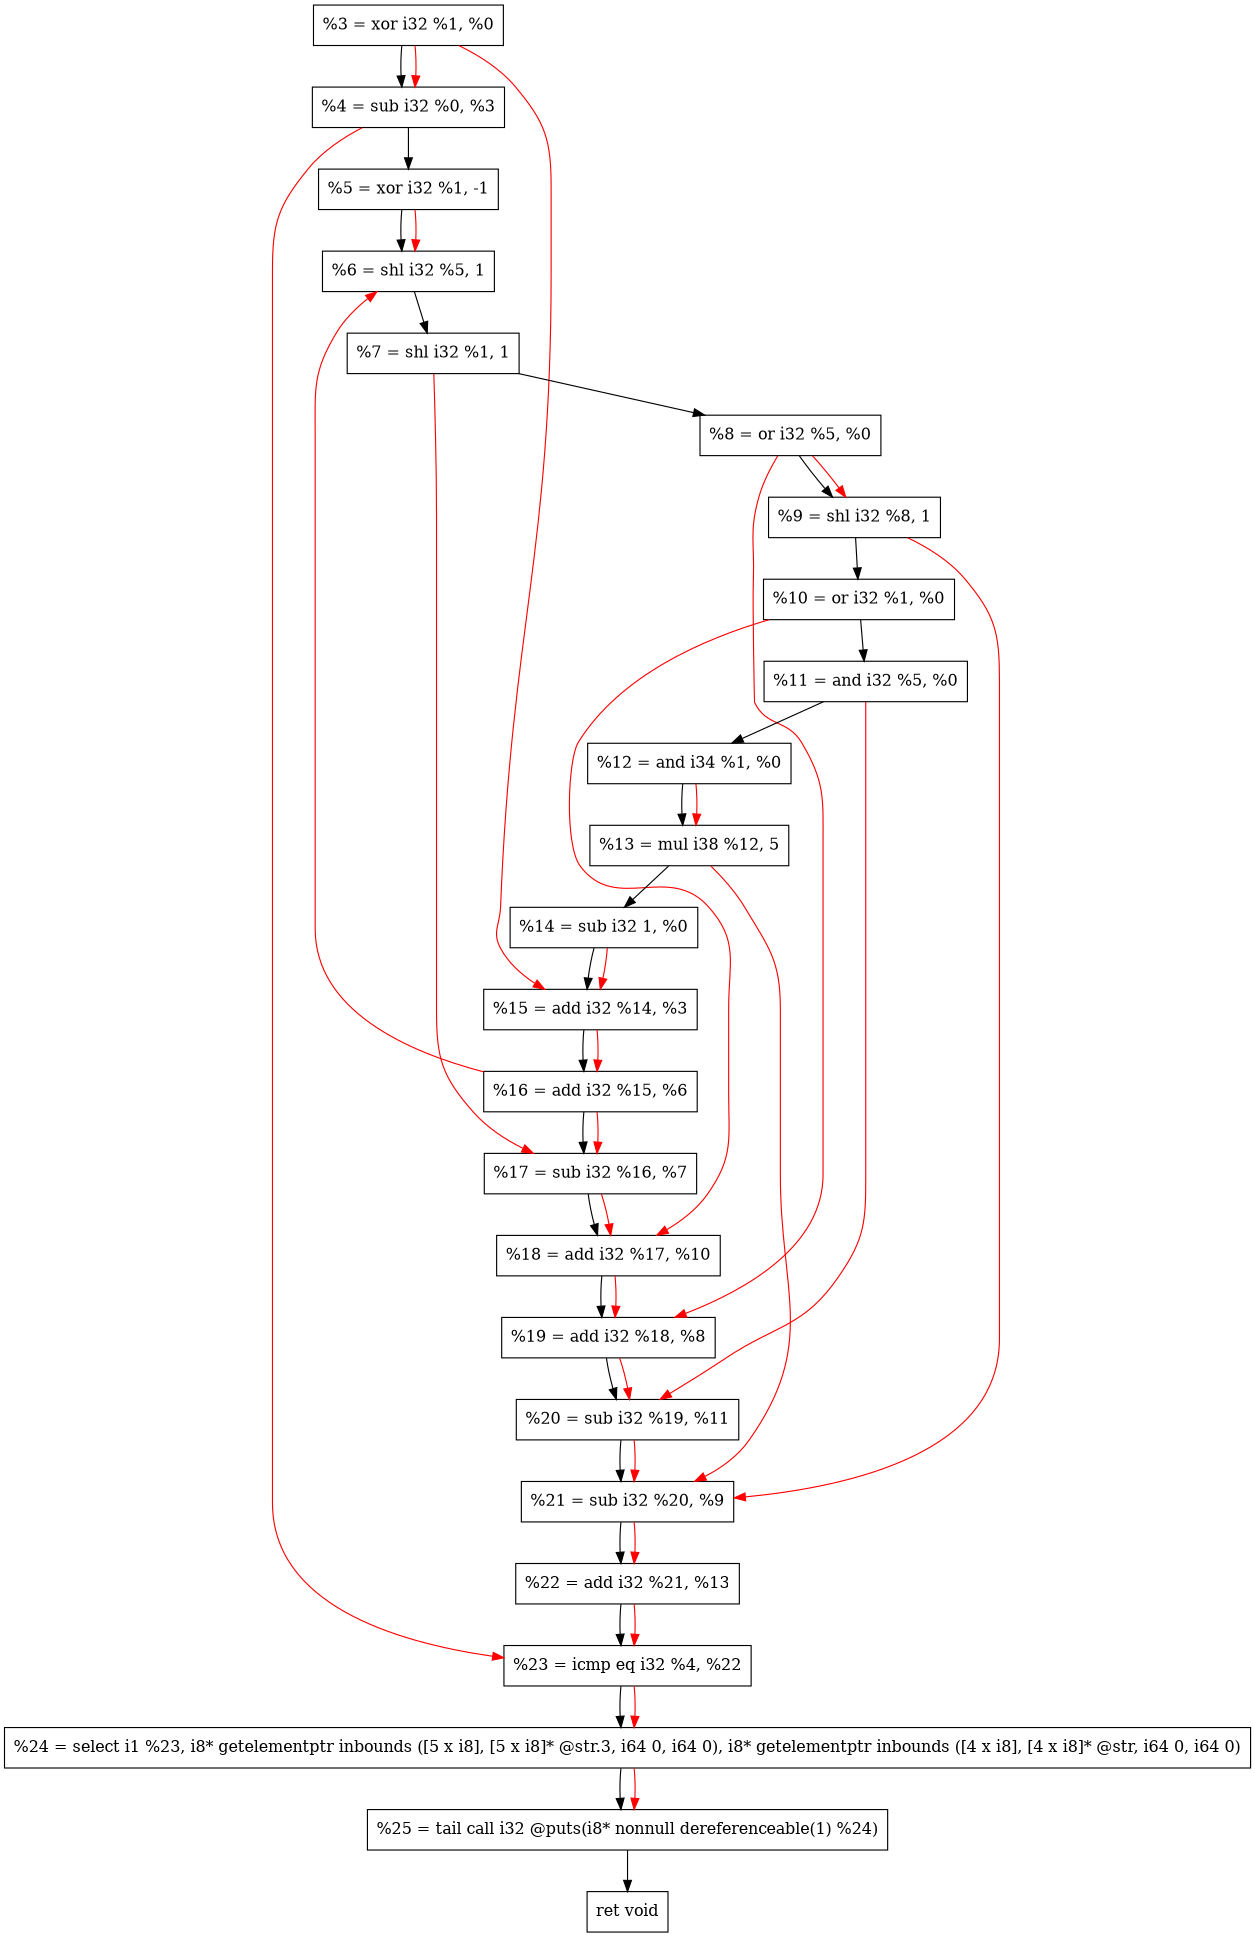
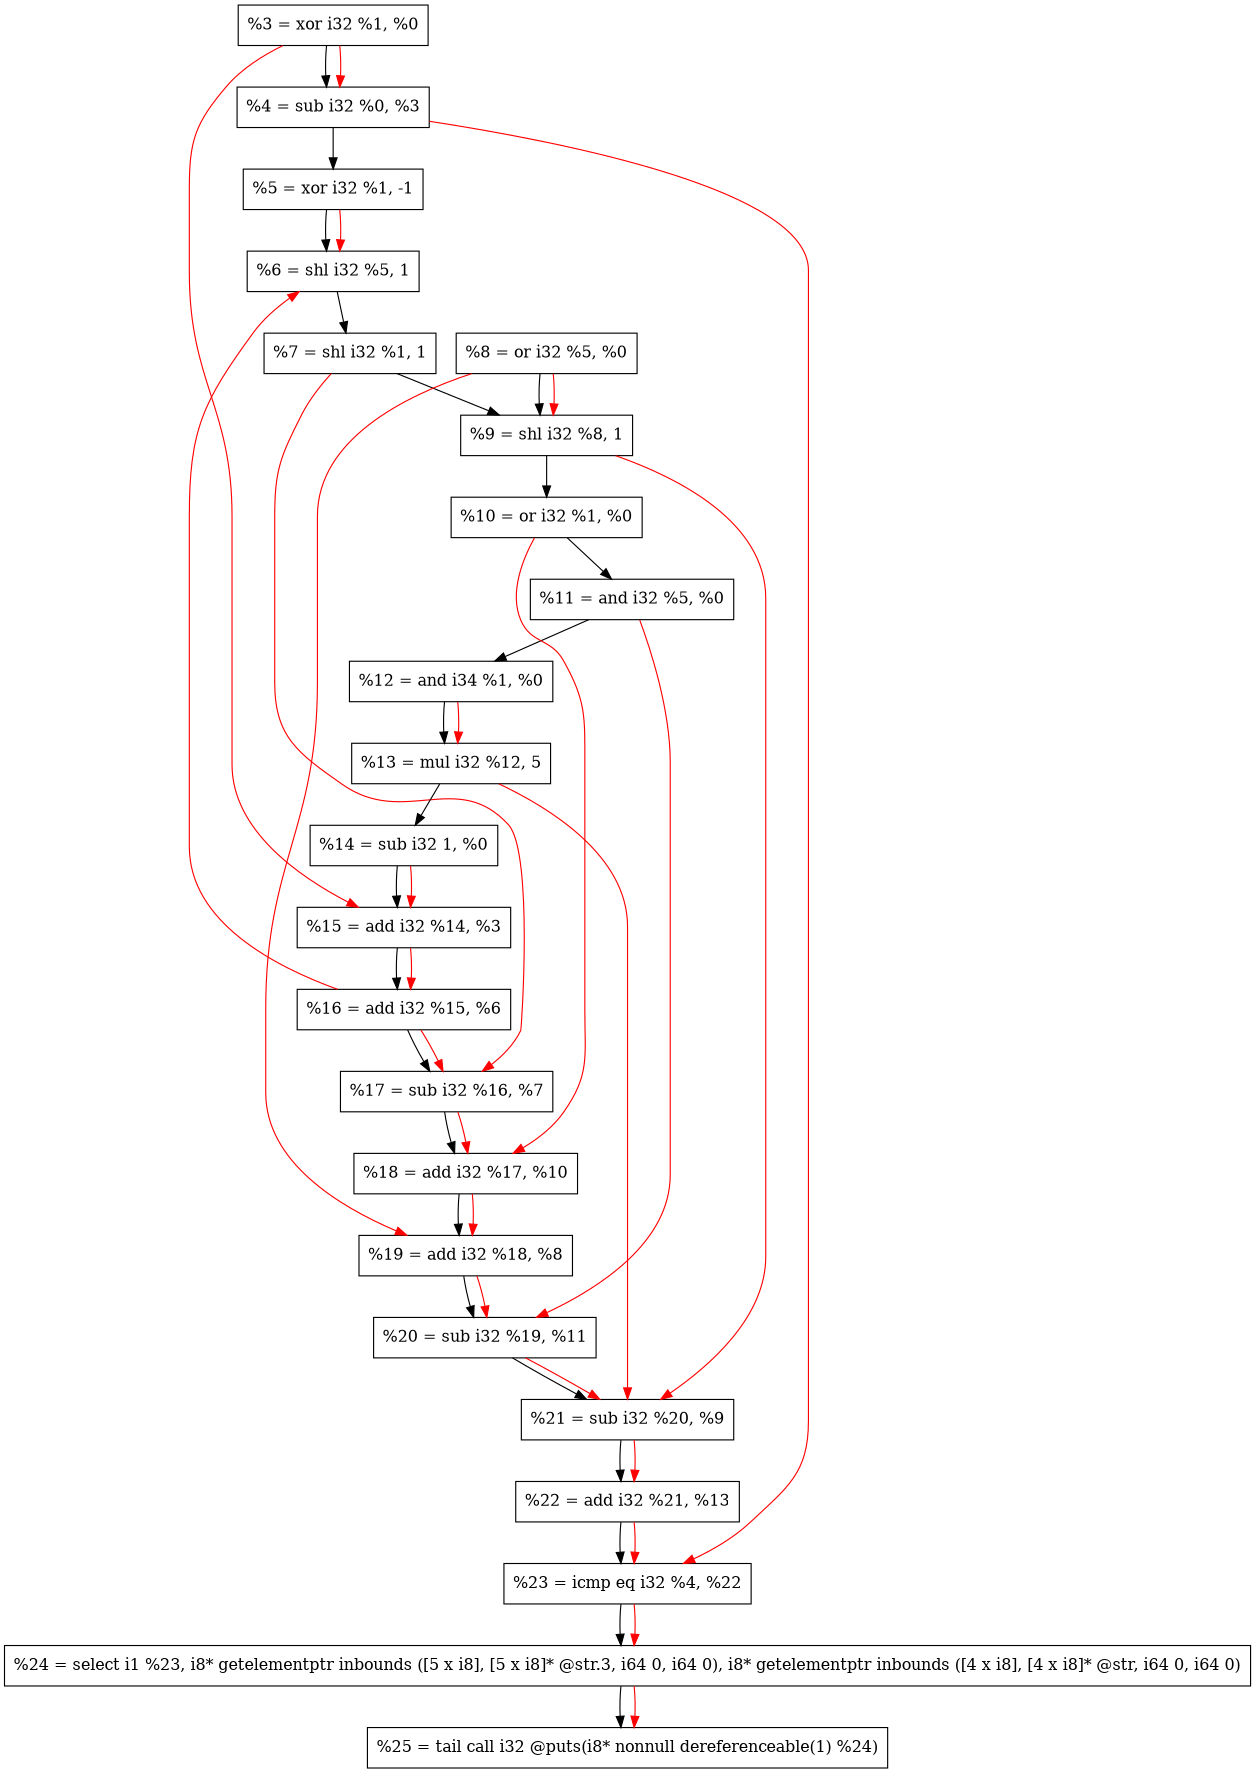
(606, 393) -> (443, 392)
(689, 846) -> (451, 763)
(628, 1912) -> none
